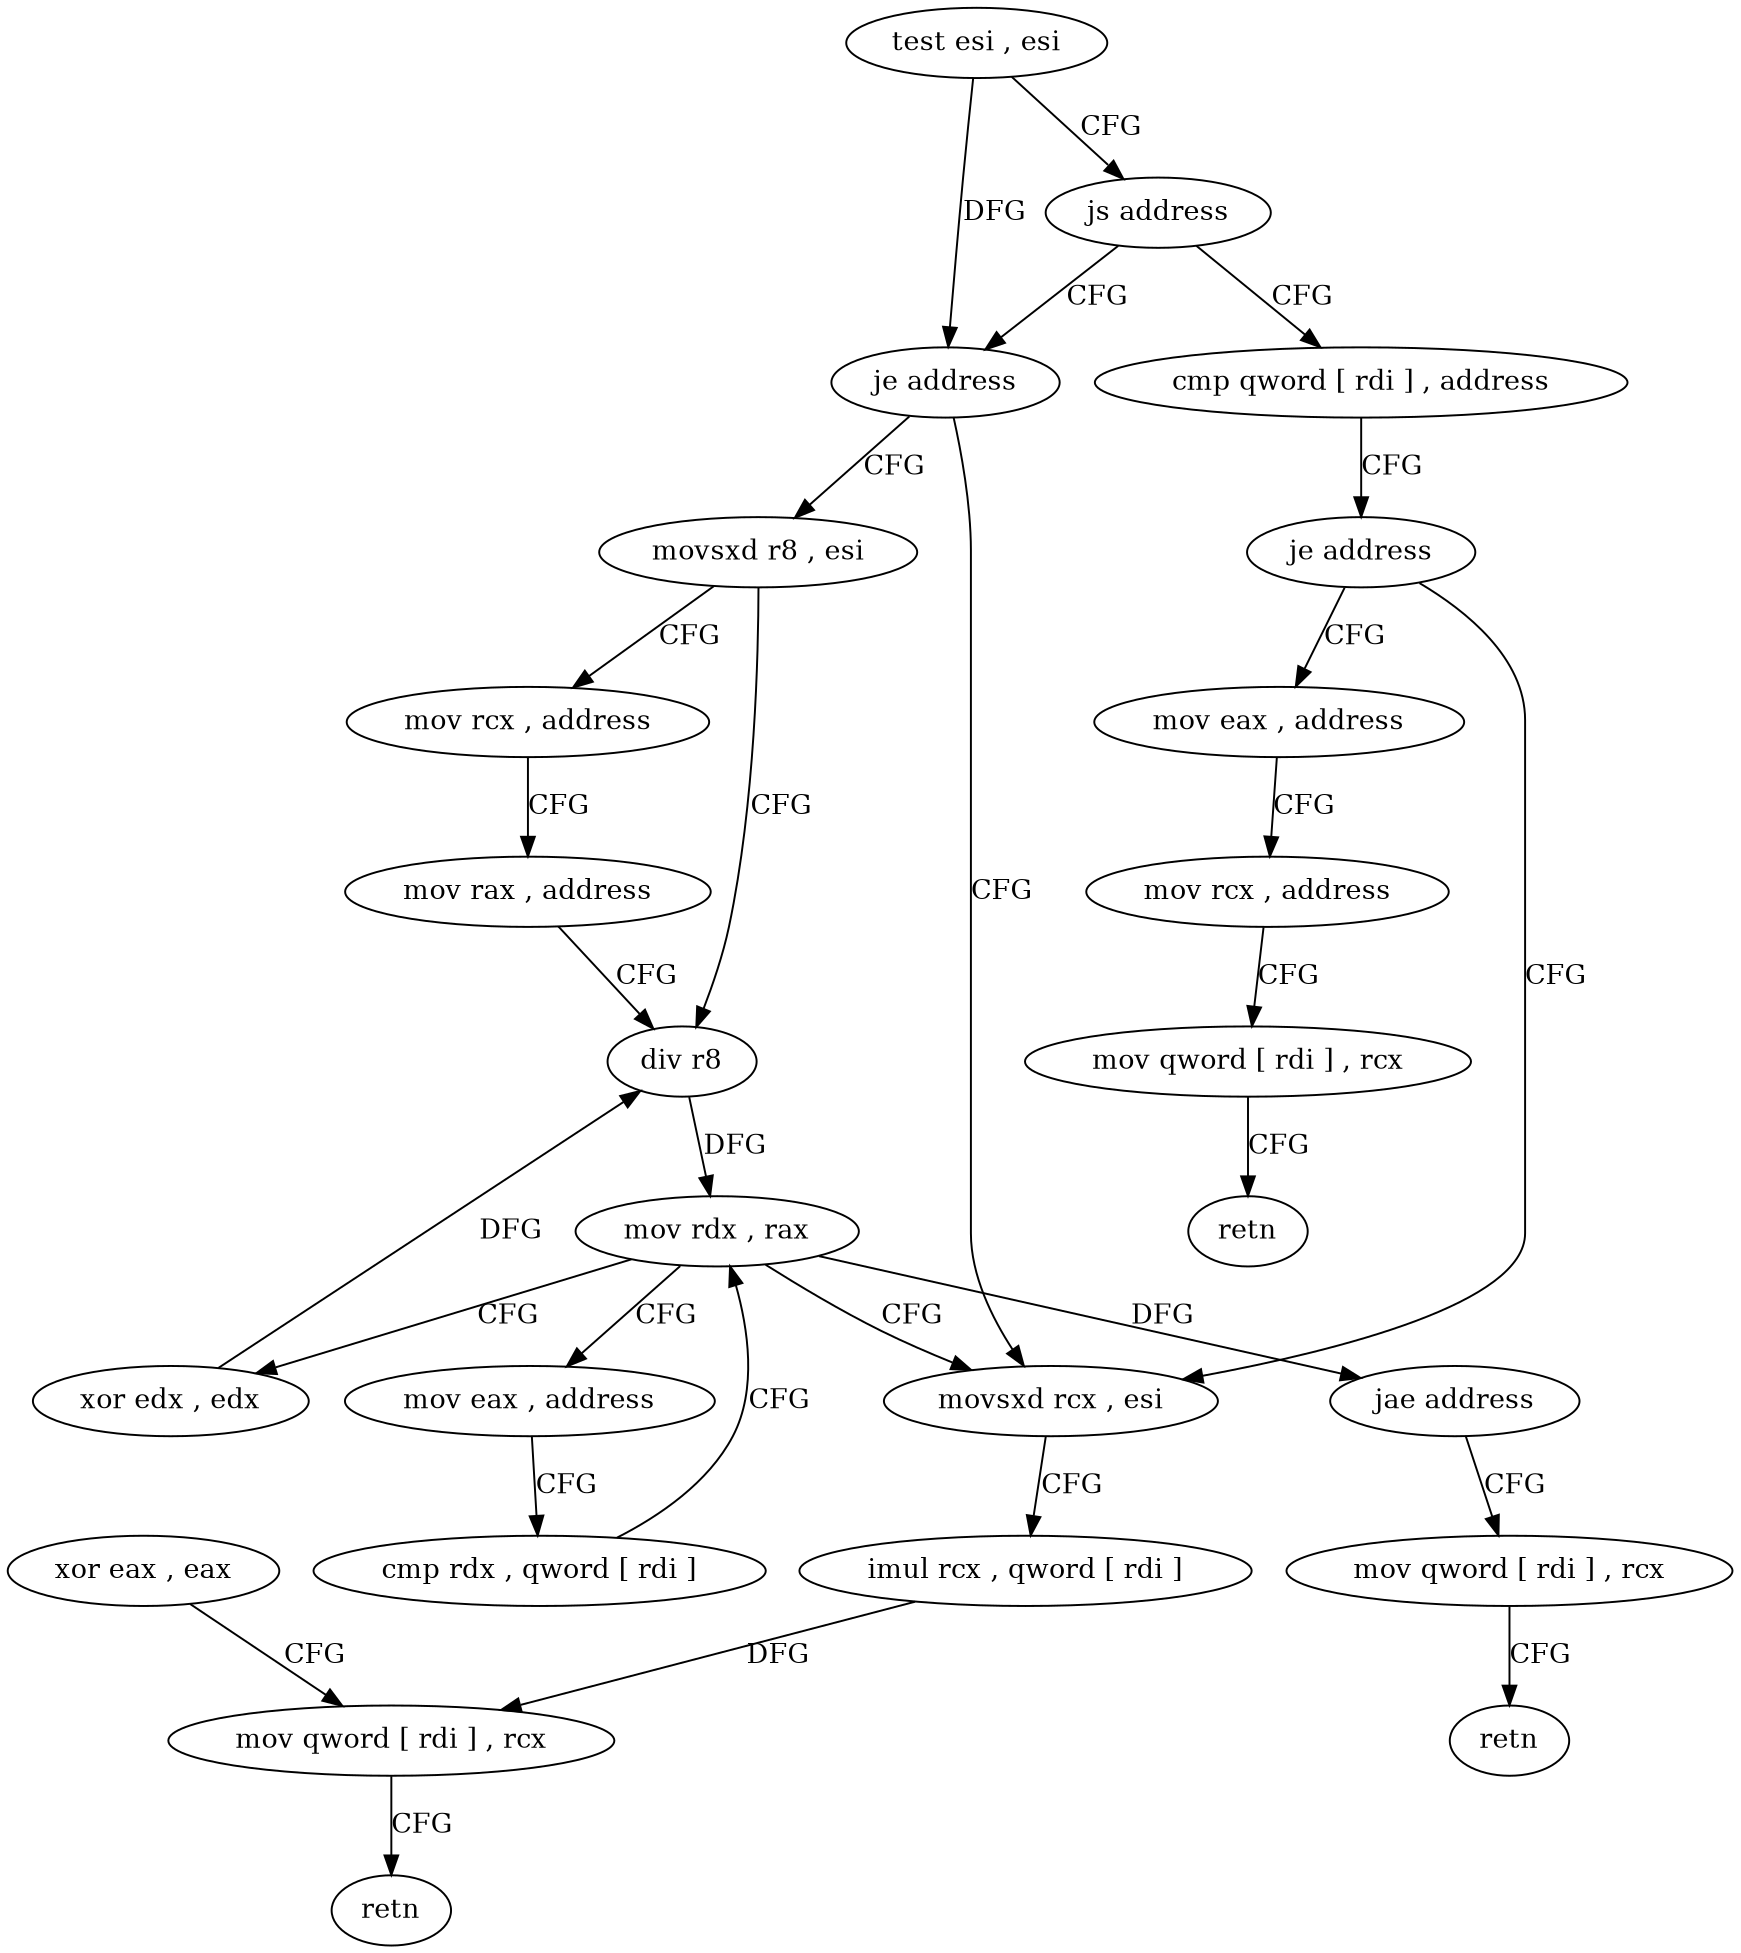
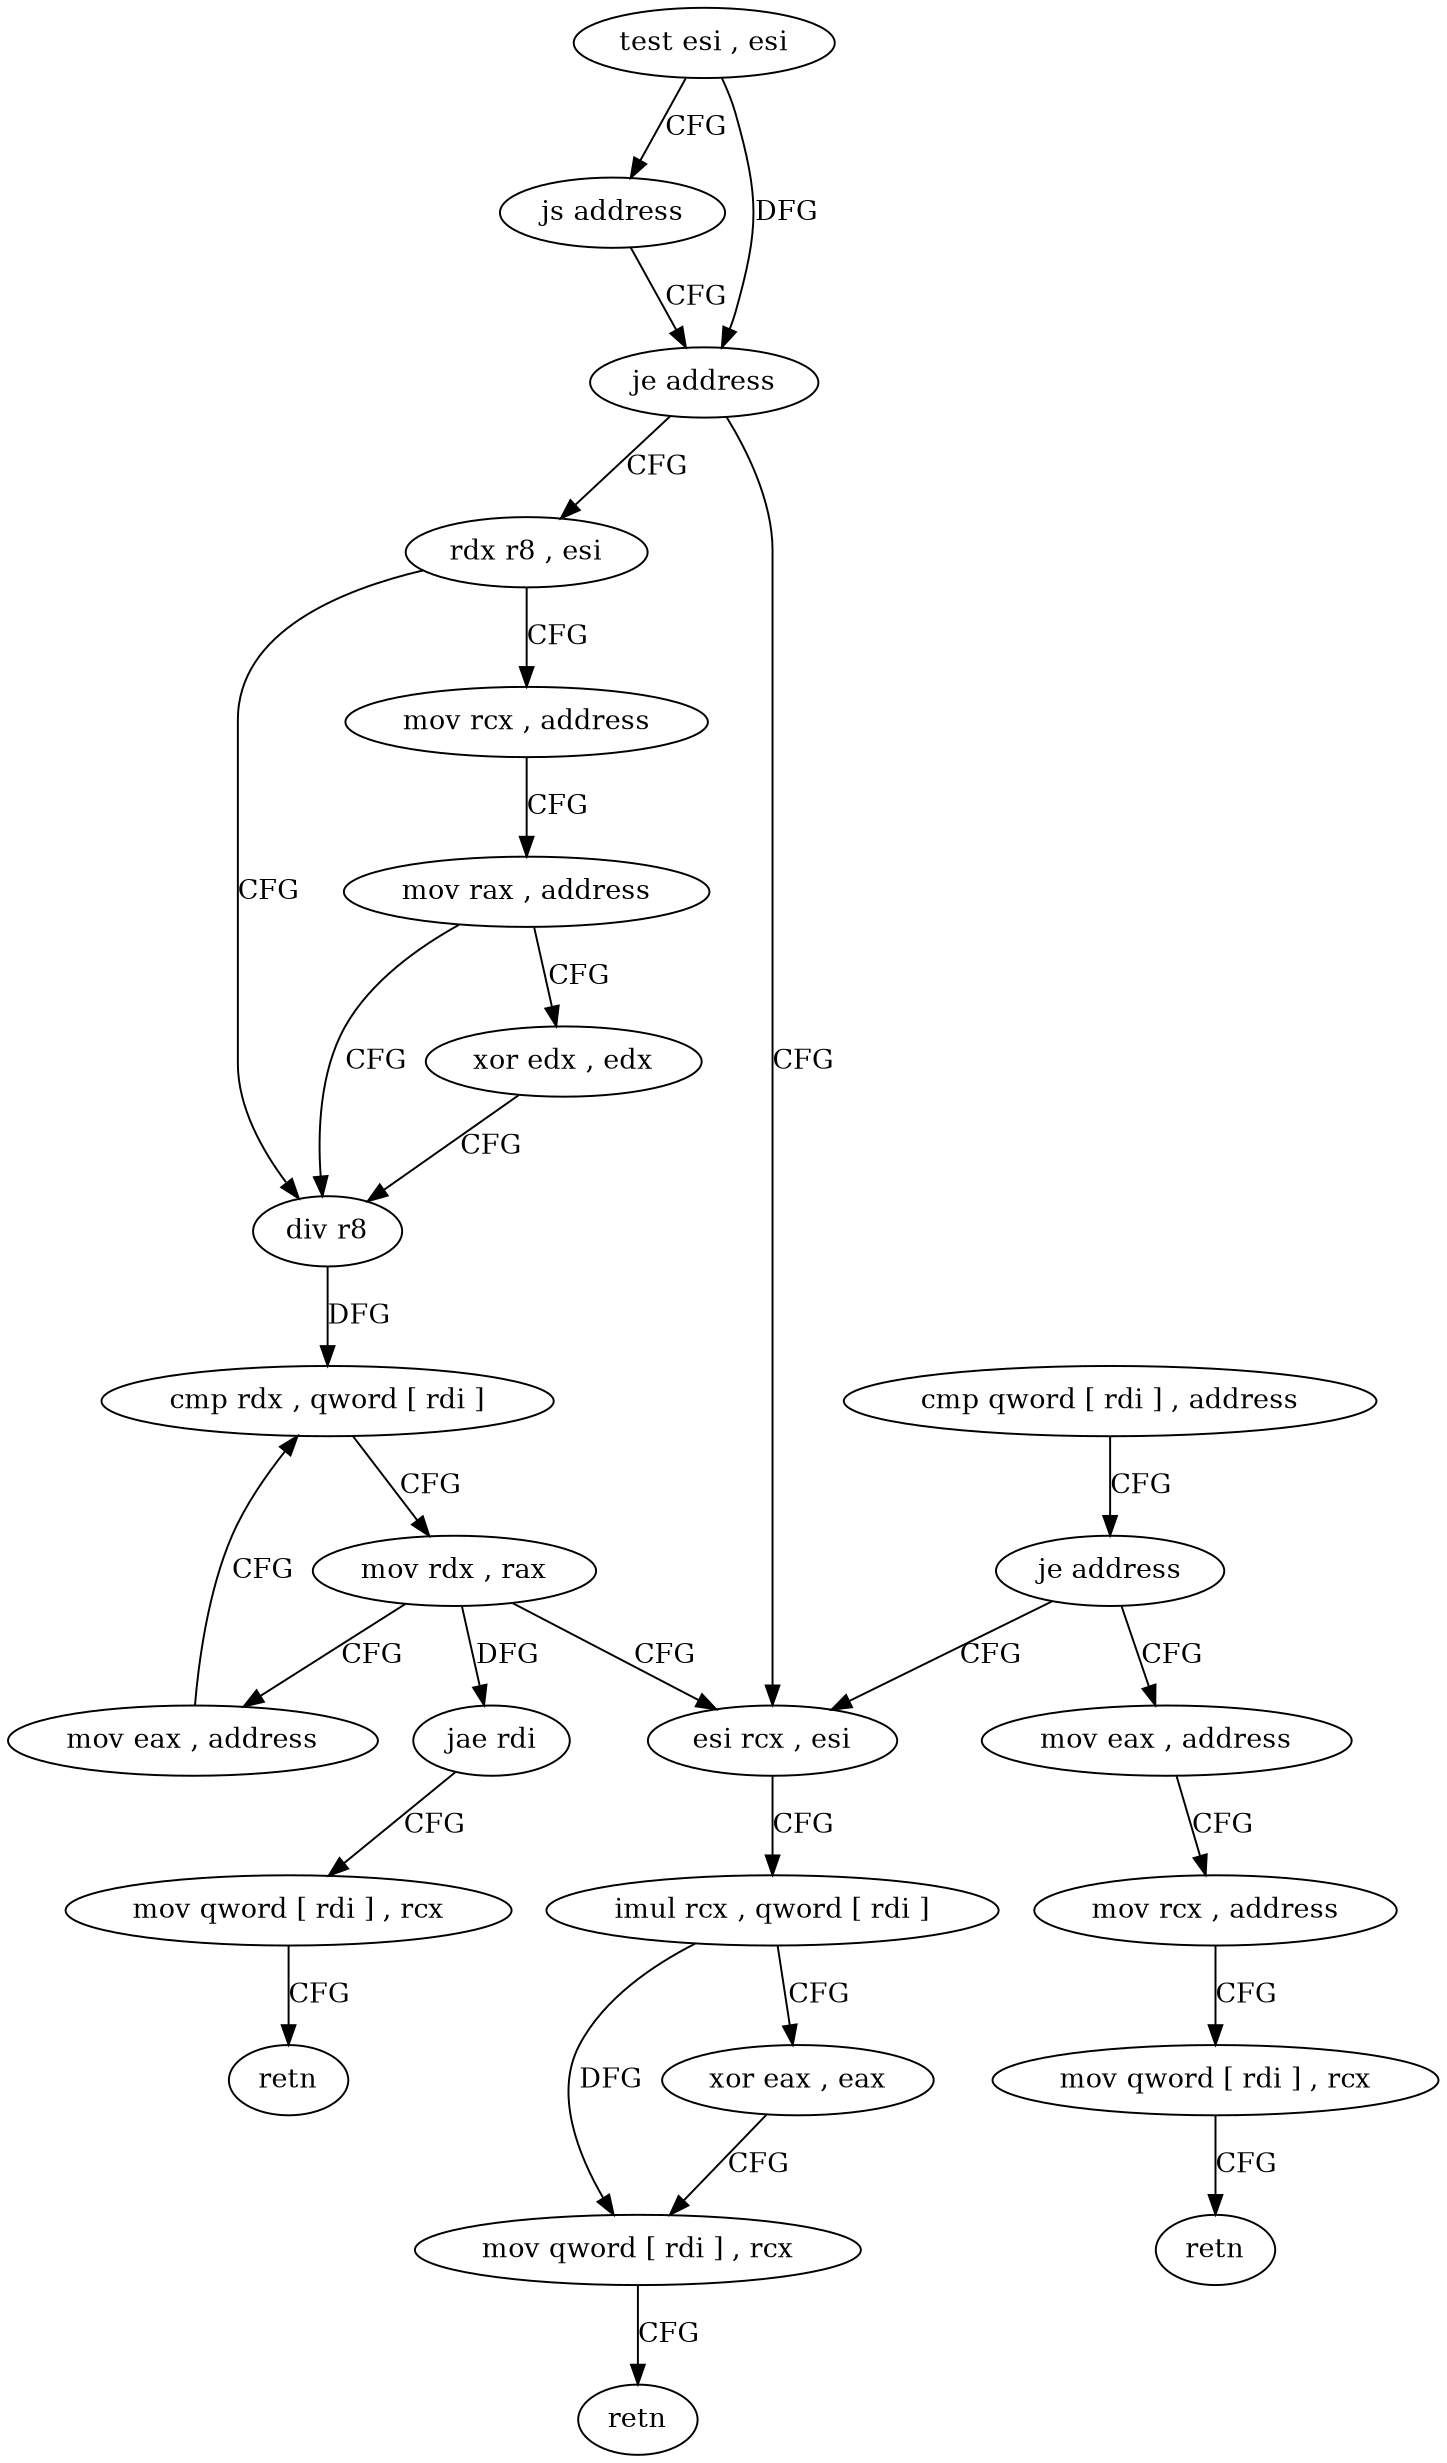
(1251, 290) -> none
(758, 552) -> (527, 552)
(698, 1137) -> (328, 1306)
(511, 1231) -> (492, 1146)
(453, 1313) -> (543, 967)
(1051, 1401) -> (773, 1741)
(1455, 1401) -> (492, 1741)
none -> (784, 1985)
